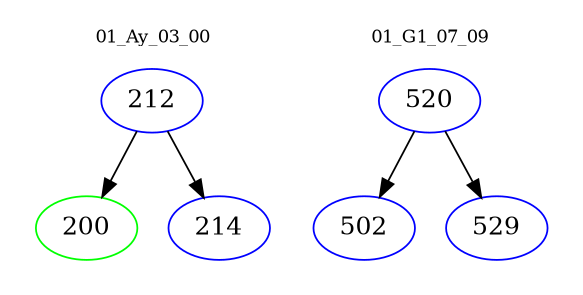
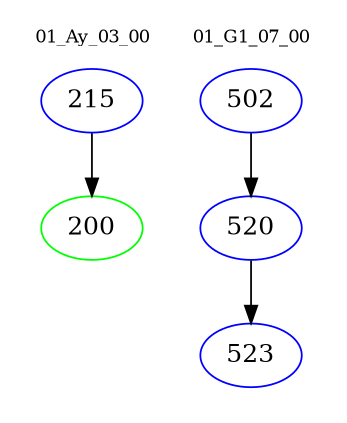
(431, 38) -> (252, 38)
(152, 101) -> (92, 101)
(401, 156) -> (251, 156)
(219, 228) -> none
(497, 228) -> (251, 355)
